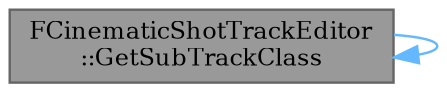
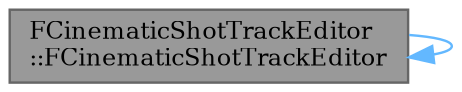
(202, 46) -> (209, 46)
